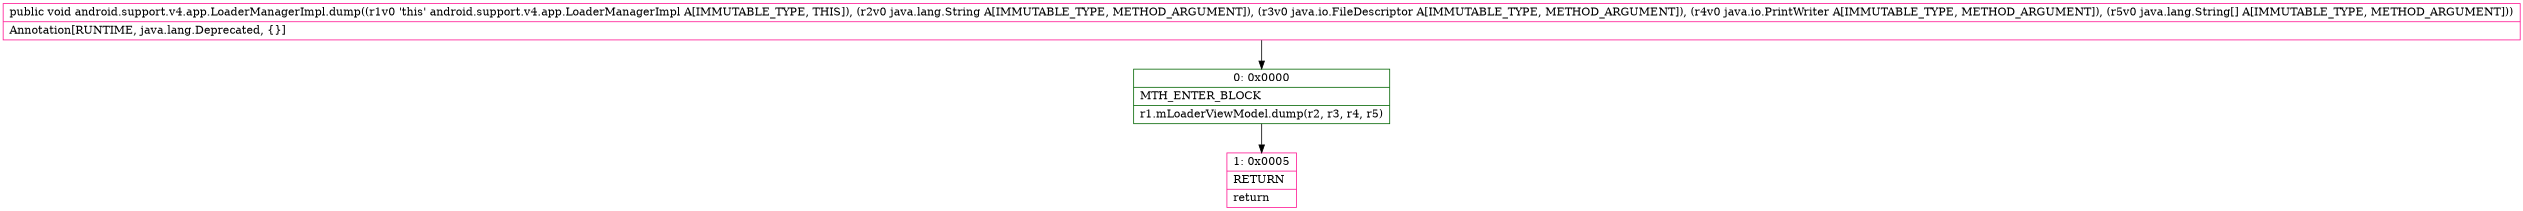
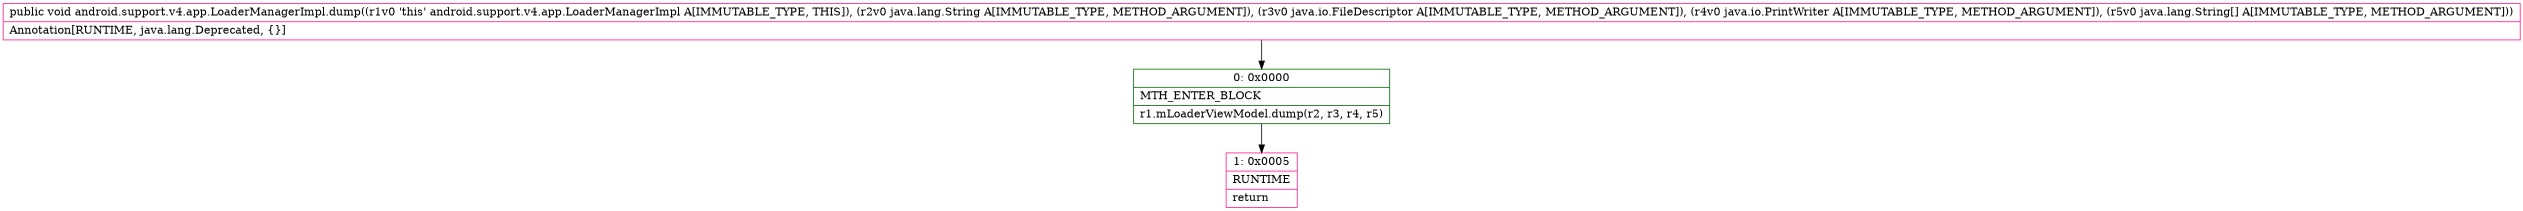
(1259, 180) -> (1262, 180)
